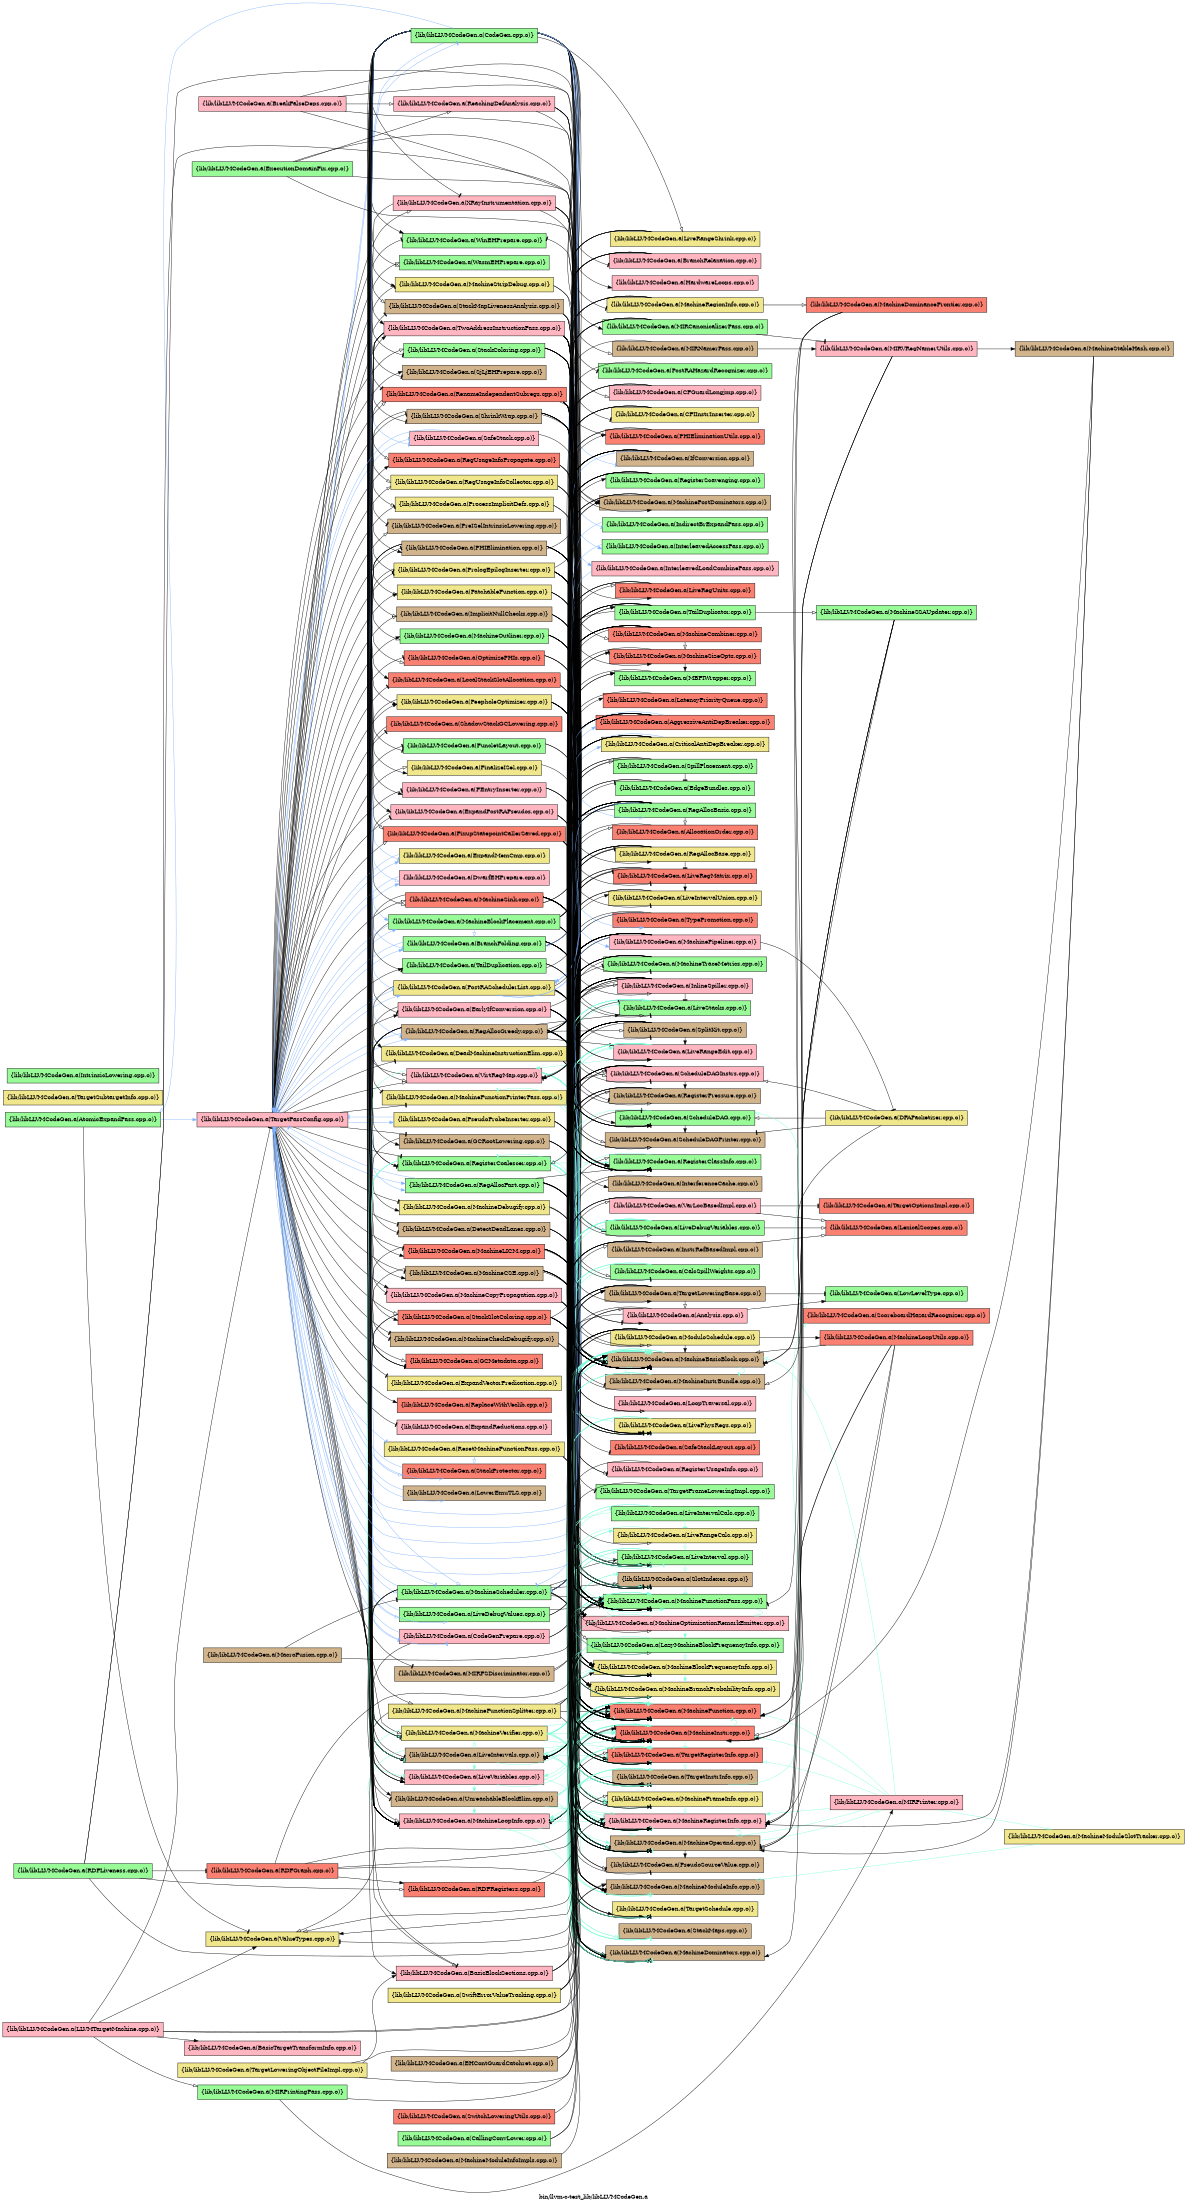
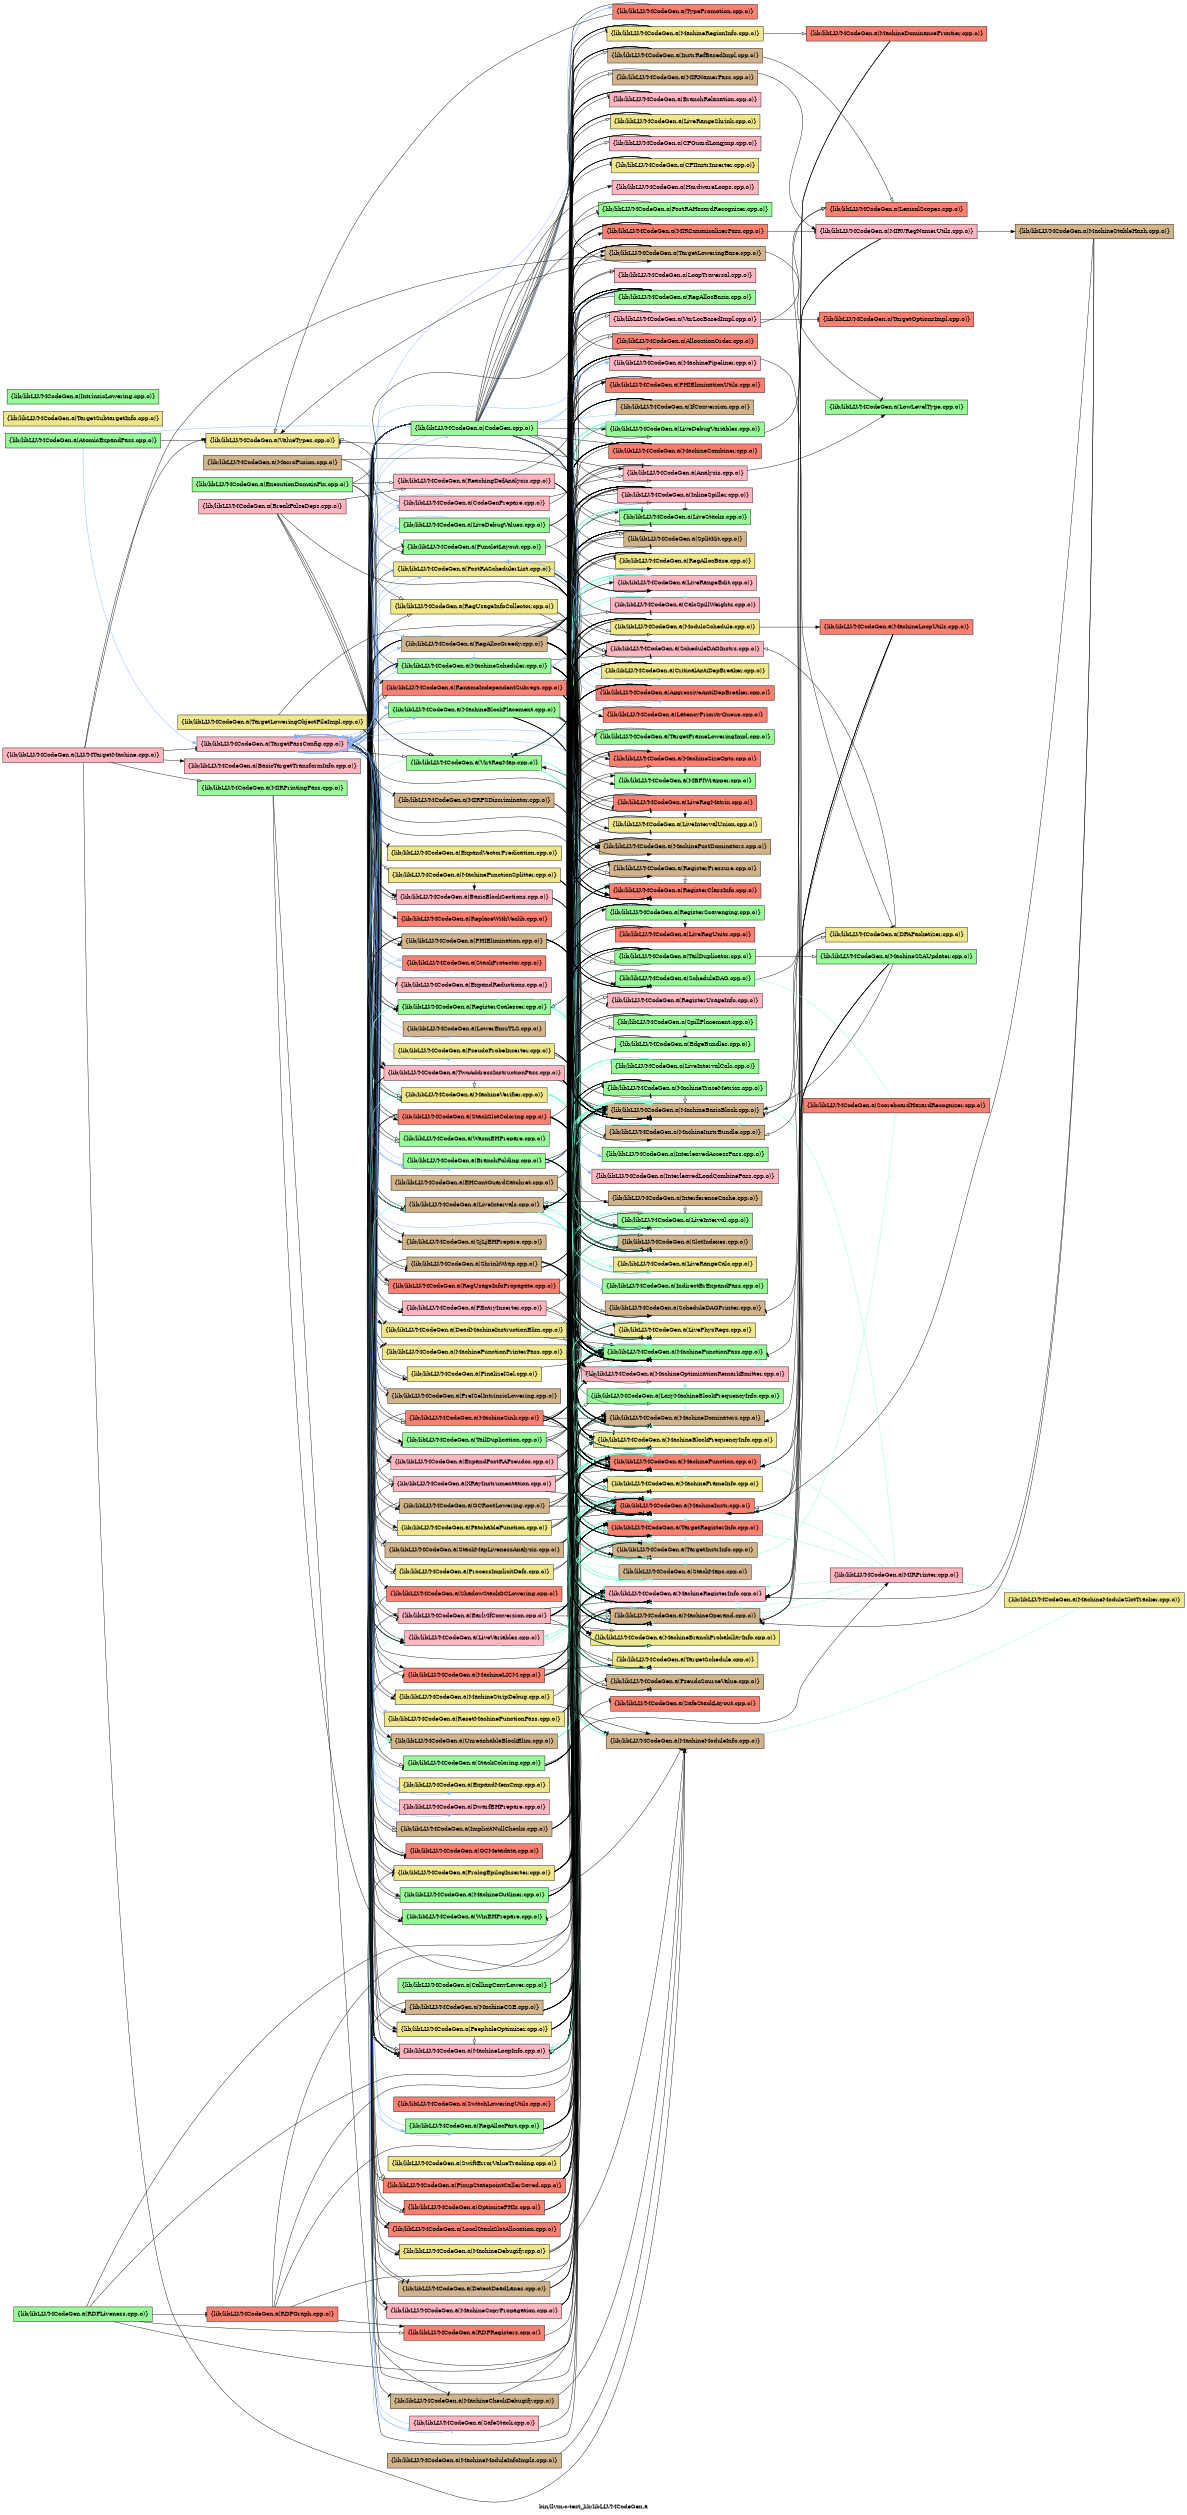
(685, 327) -> (685, 232)
(474, 1076) -> (474, 763)
(792, 1118) -> (793, 964)
(685, 1162) -> (685, 891)
(685, 1272) -> (685, 605)
none -> (571, 1523)
(685, 1544) -> (579, 1256)
none -> (573, 1567)
